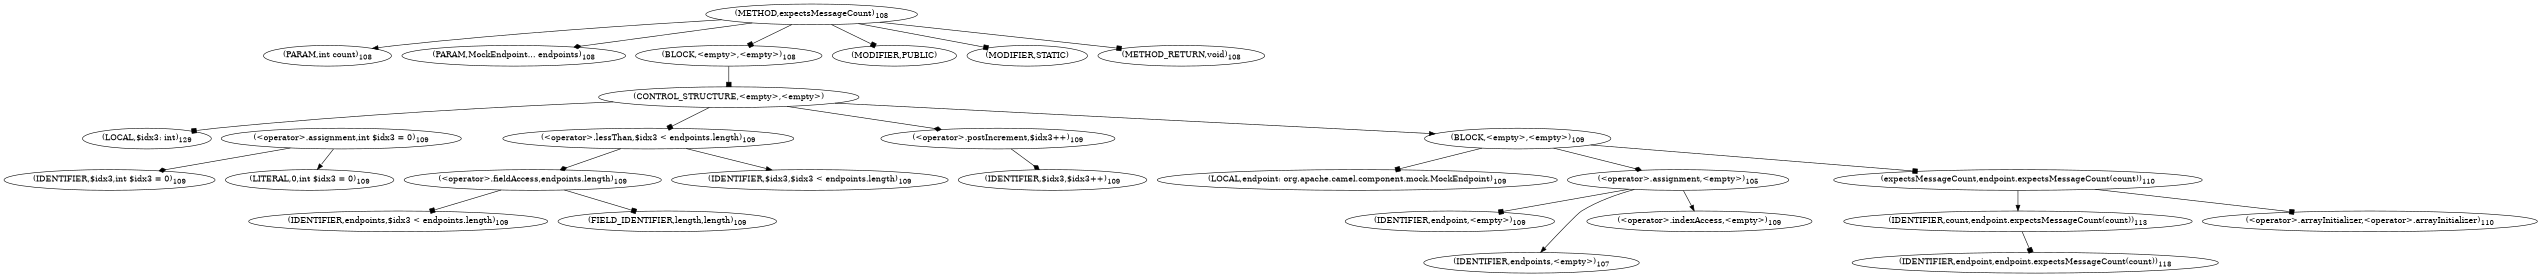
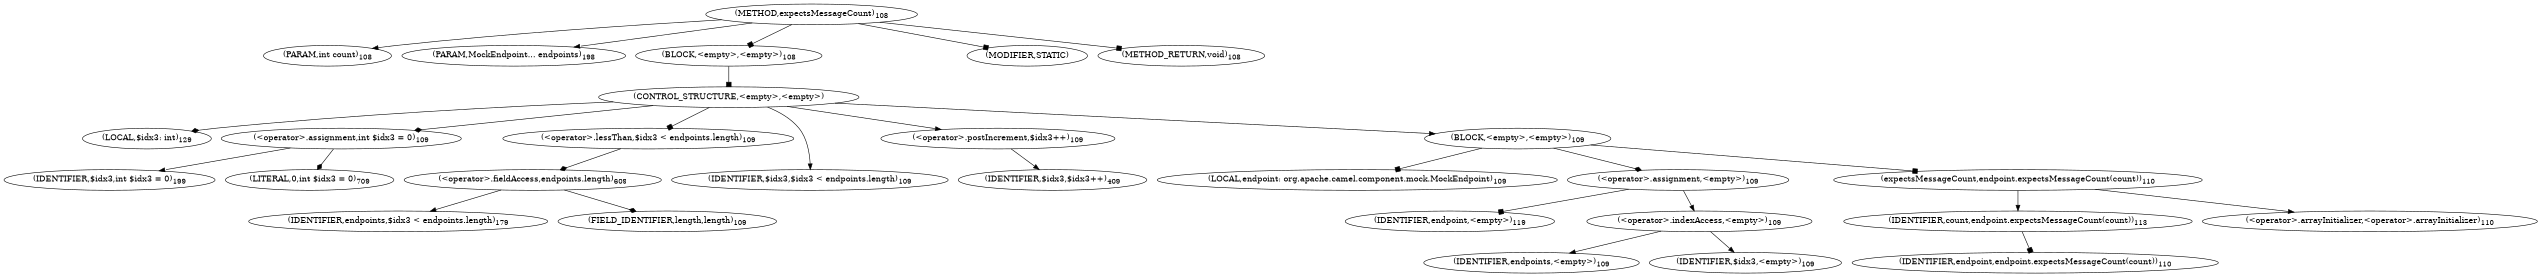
(667, 35) -> (667, 35)
(589, 55) -> (589, 55)
(894, 56) -> none
(405, 113) -> (405, 113)
none -> (537, 118)
(861, 118) -> (861, 118)
(328, 157) -> (328, 157)
(1023, 157) -> (1023, 157)
(228, 159) -> (228, 159)
(726, 159) -> (799, 128)
(179, 179) -> (179, 179)
(363, 179) -> (363, 179)
(620, 179) -> (620, 179)
(1114, 179) -> (1114, 179)
(1752, 179) -> (1752, 179)
(468, 200) -> (468, 200)
(597, 200) -> (597, 200)
(2192, 200) -> (2192, 200)
(1584, 210) -> (1618, 241)
(502, 221) -> (502, 221)
(1519, 221) -> (1519, 221)
(1603, 262) -> (1603, 262)
(2165, 262) -> (2165, 262)
none -> (1745, 263)
